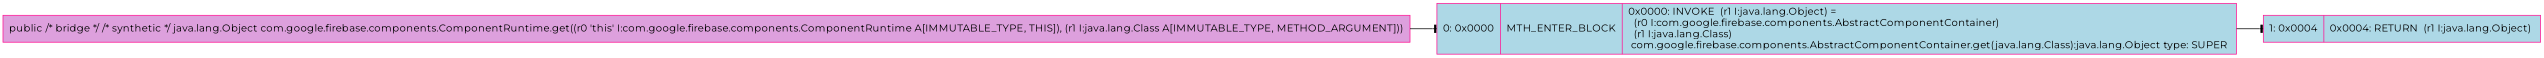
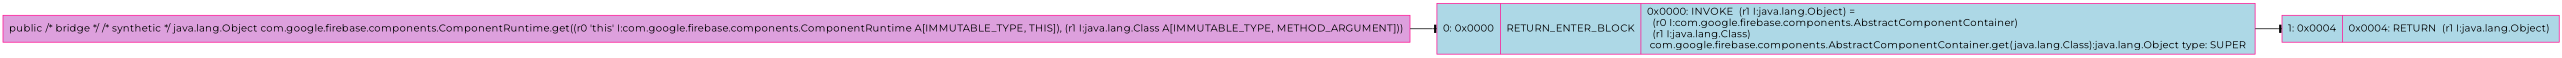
(1561, 28) -> (1571, 28)
